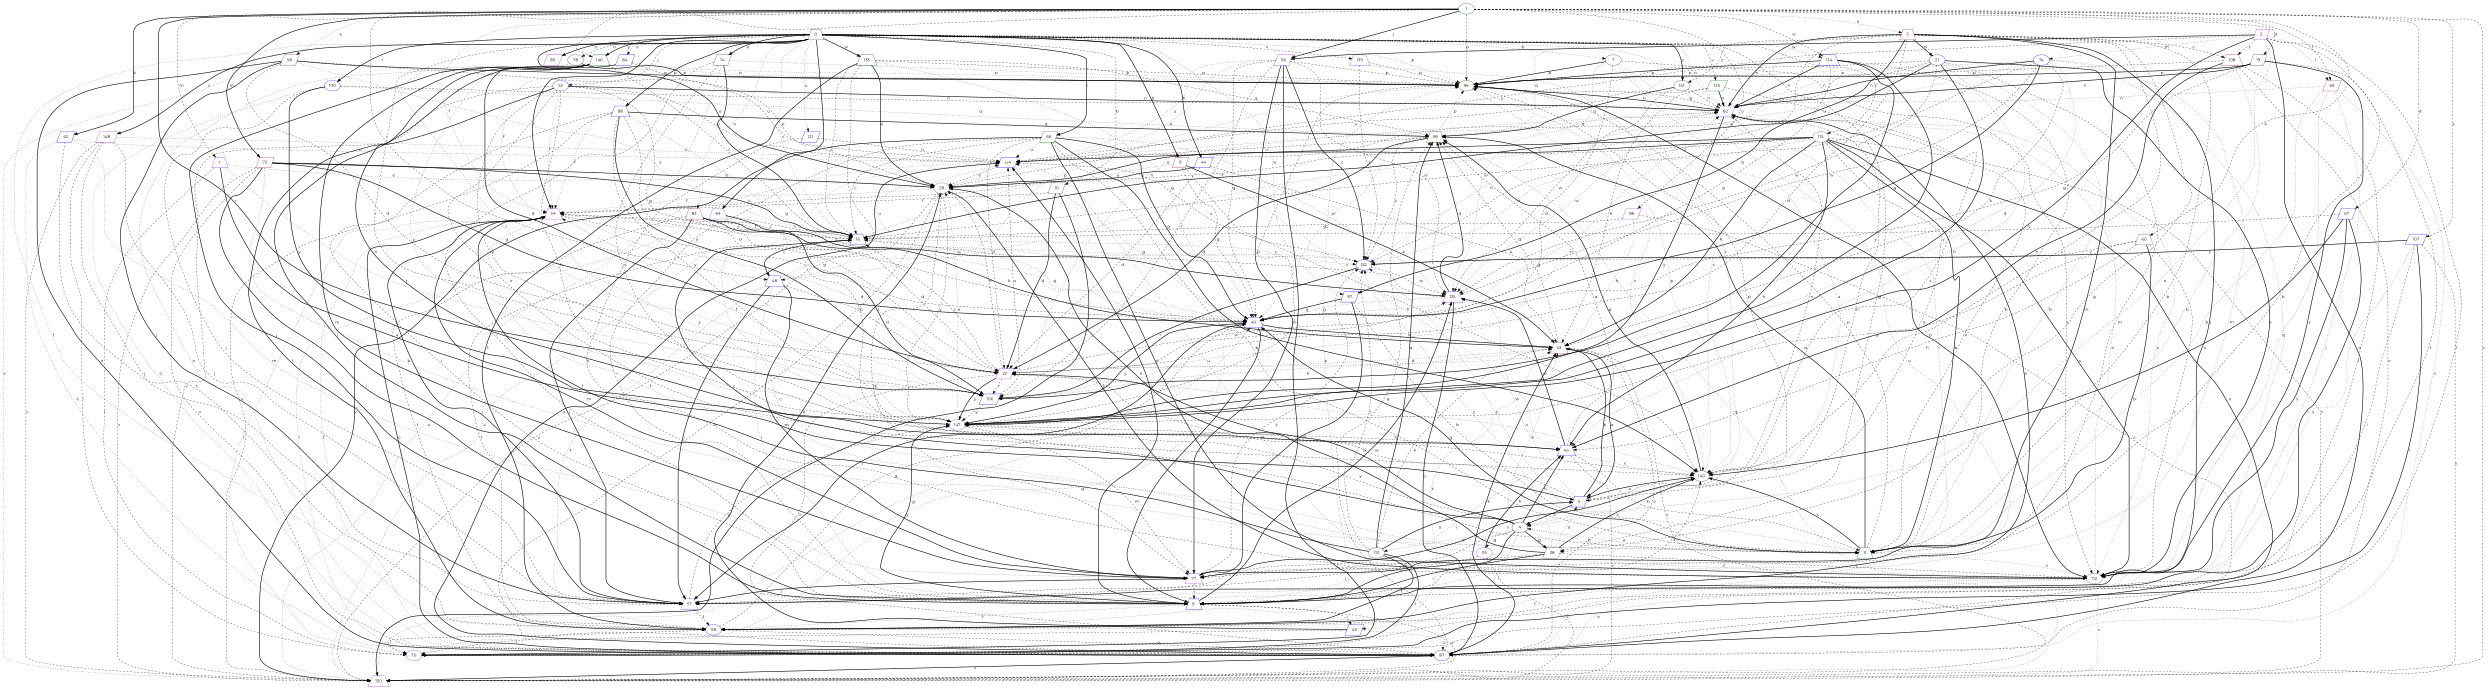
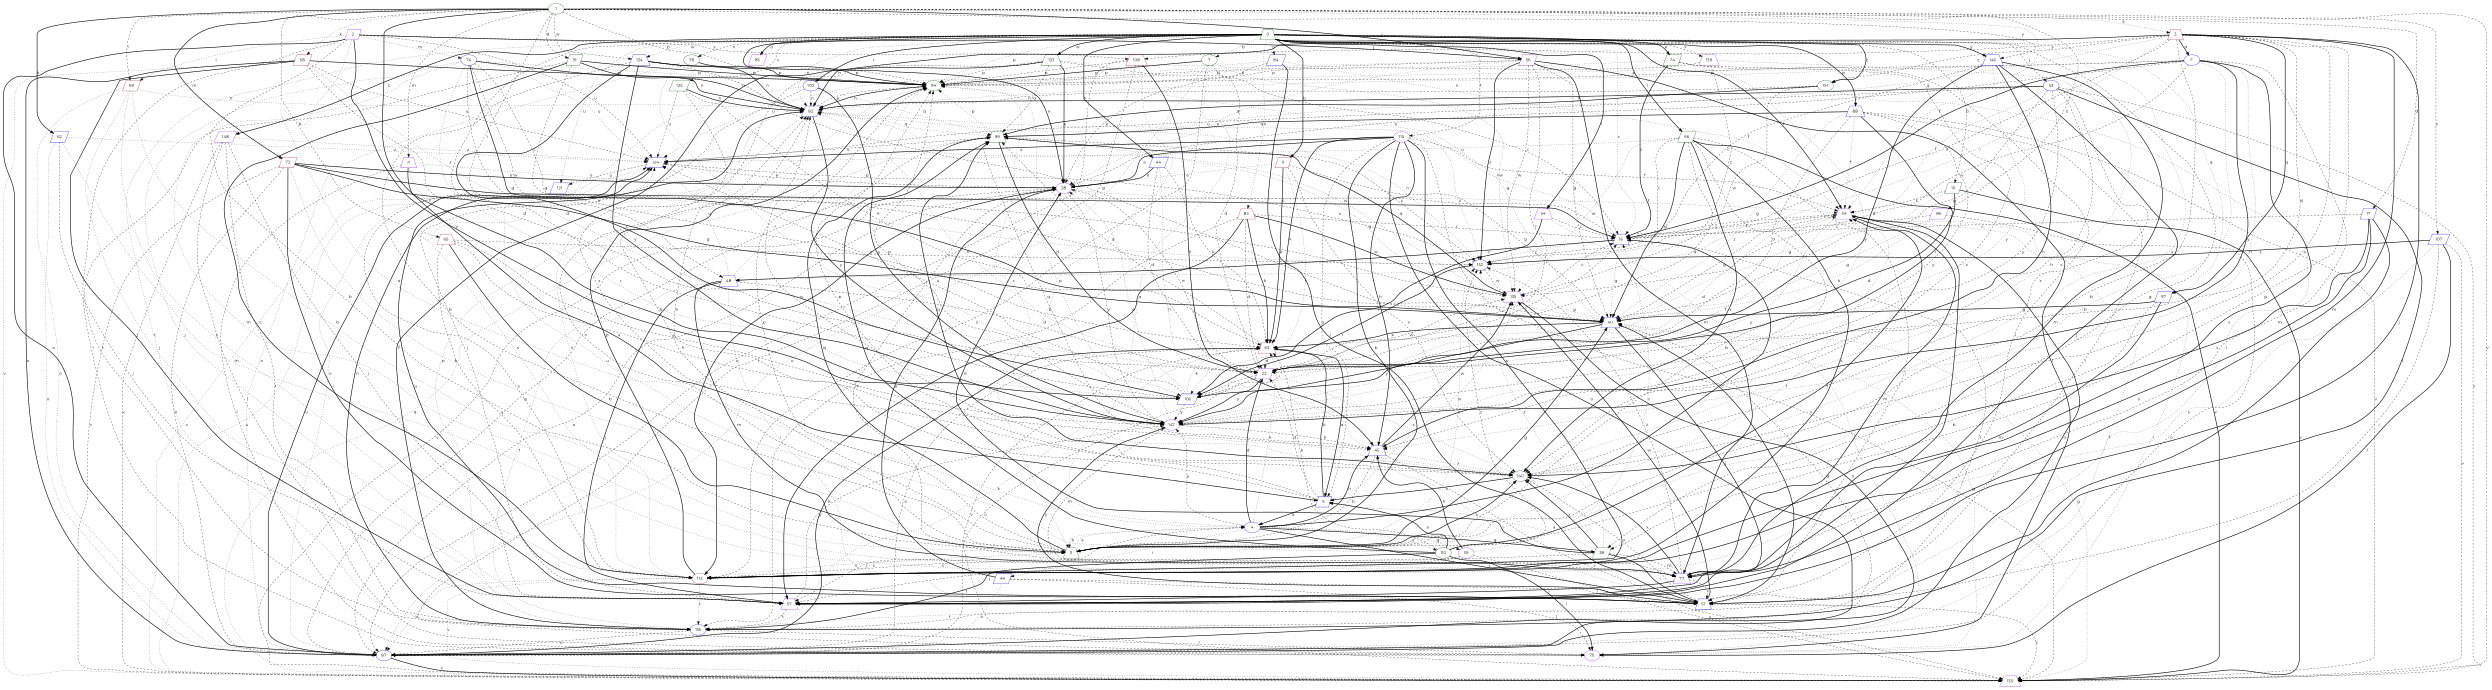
(599, 60) -> (1993, 60)
(1726, 111) -> (811, 111)
(907, 149) -> (609, 173)
(2347, 214) -> (2369, 214)
(1277, 608) -> (1353, 585)
